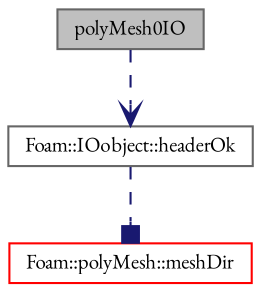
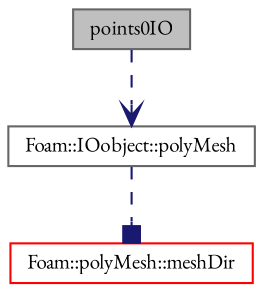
(131, 29) -> (132, 29)
(131, 146) -> (132, 146)
